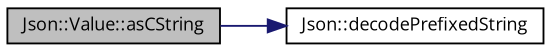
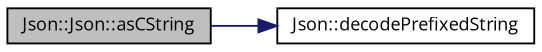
(114, 26) -> (109, 26)
